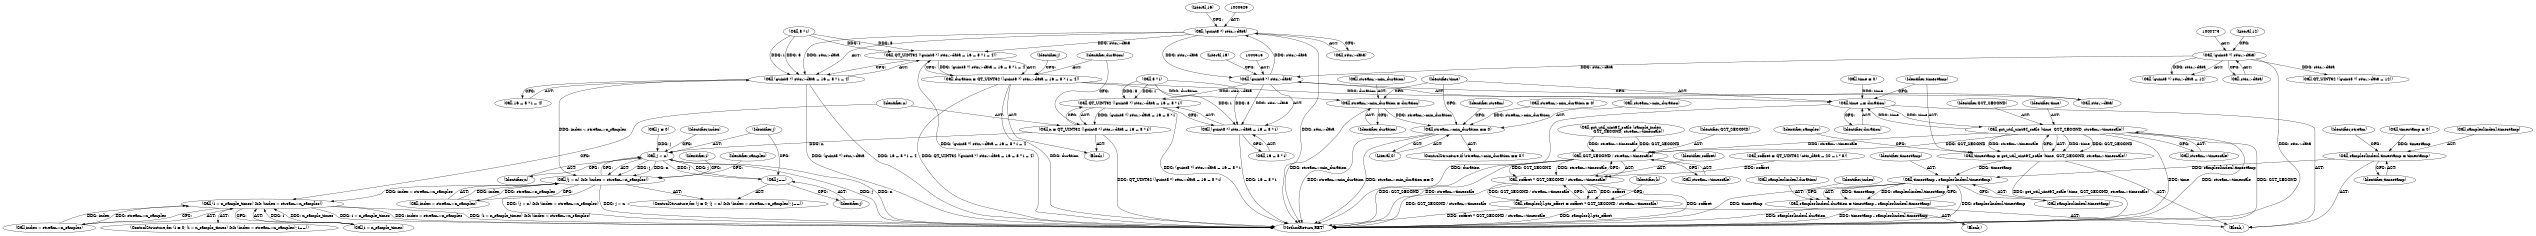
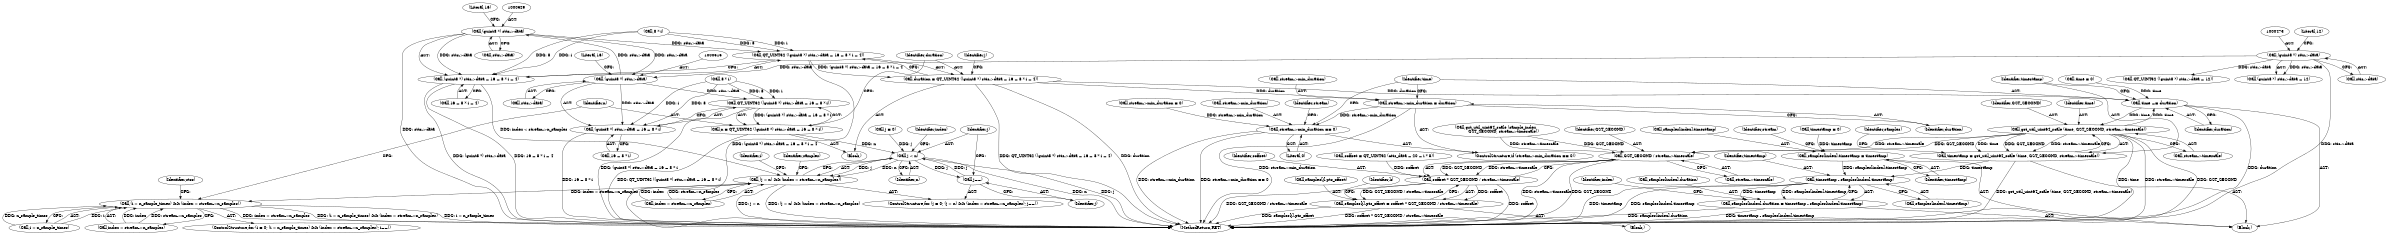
(1073, 115) -> (838, 115)
none -> (1430, 144)
none -> (180, 180)
none -> (1321, 180)
